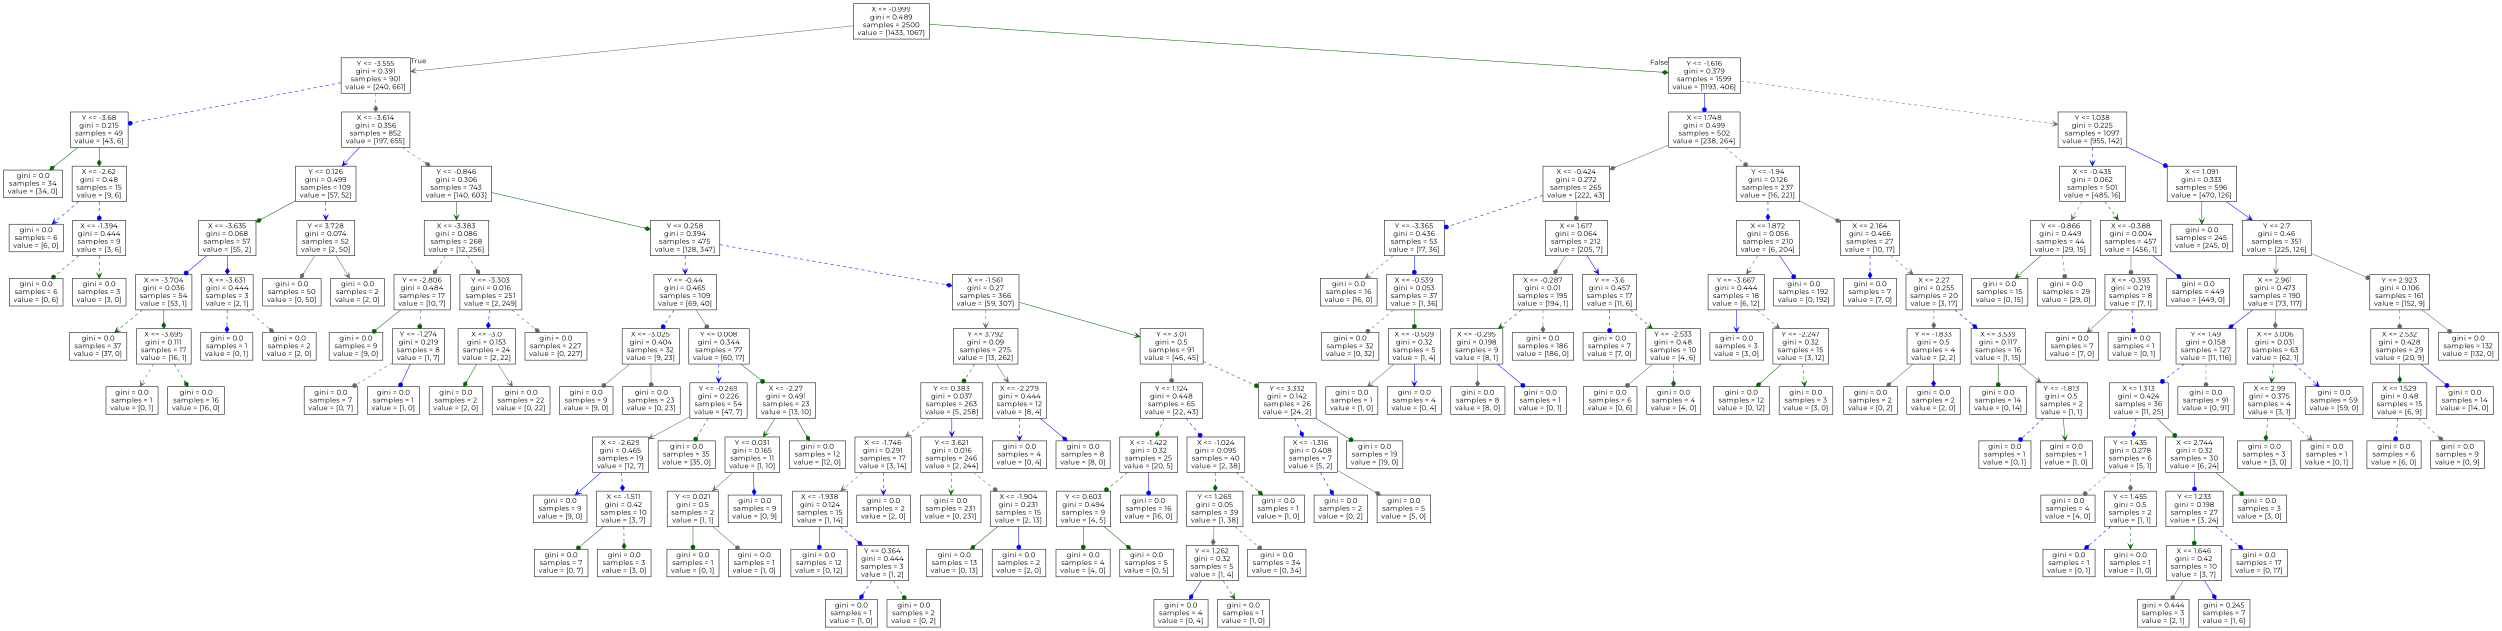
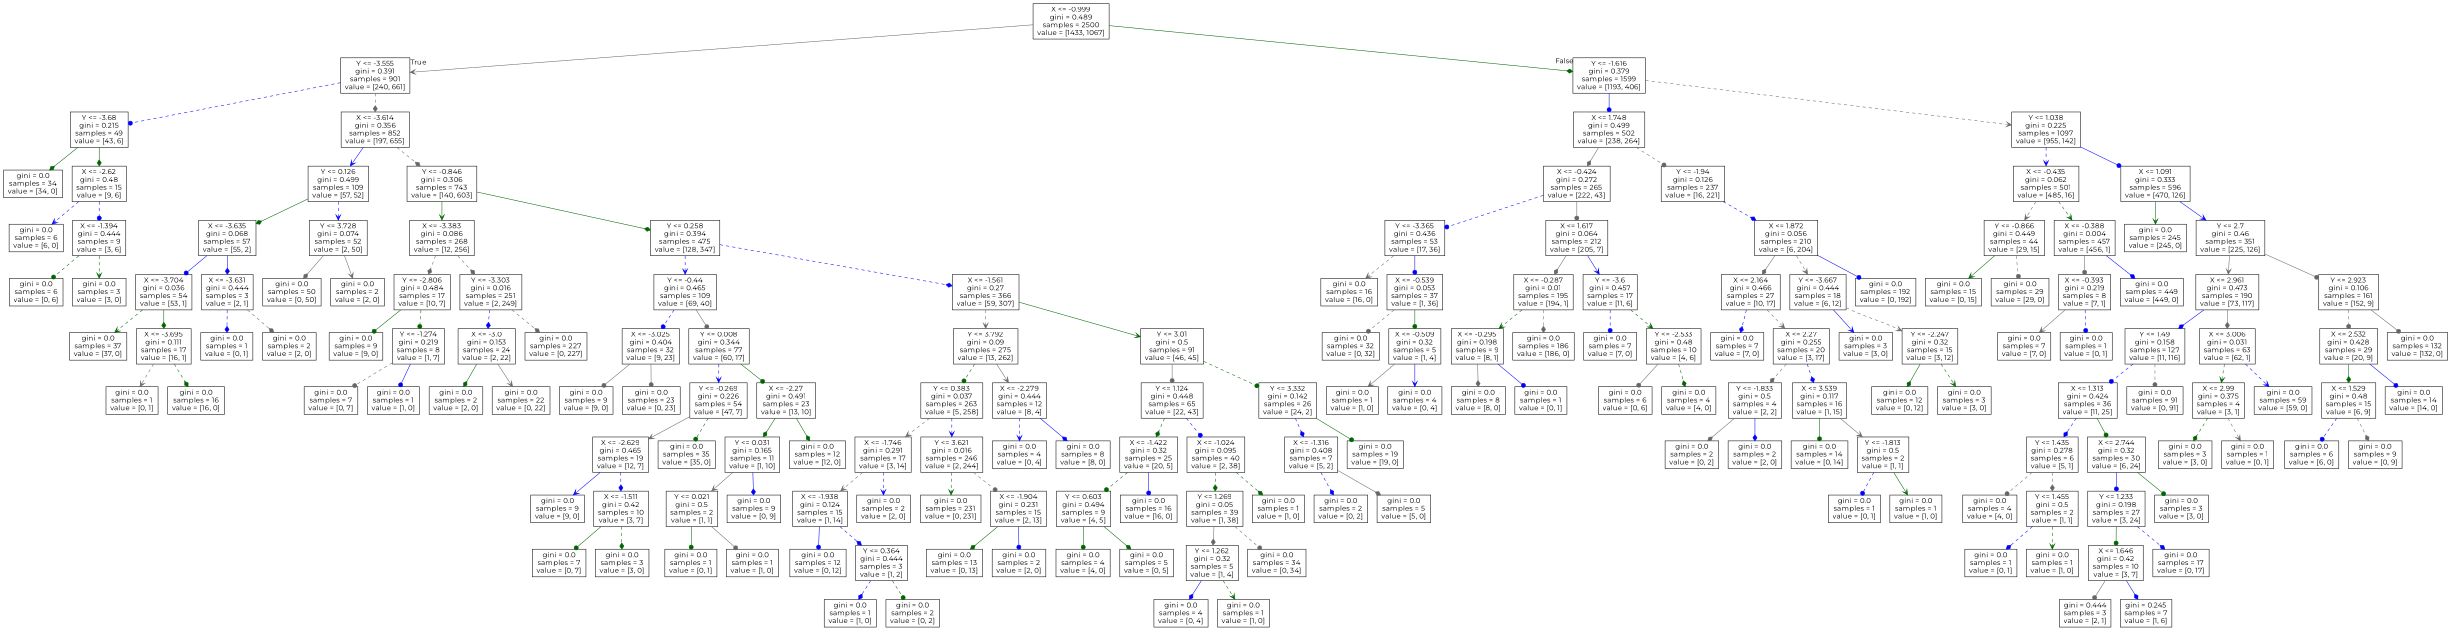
(1817, 210) -> (1770, 262)
(771, 425) -> (771, 425)
(952, 425) -> (952, 425)
